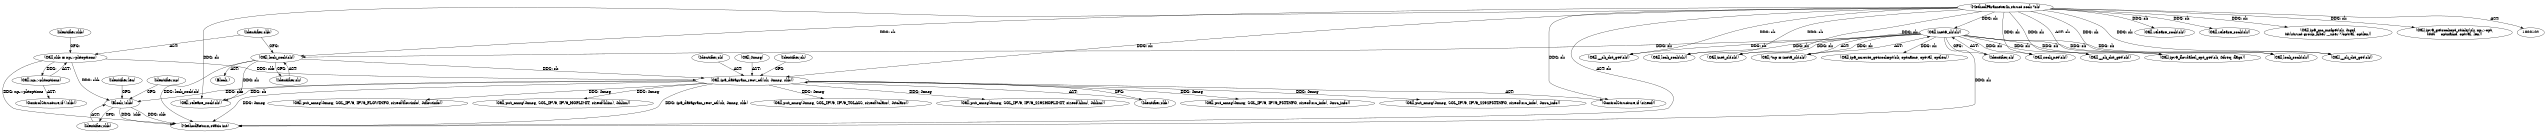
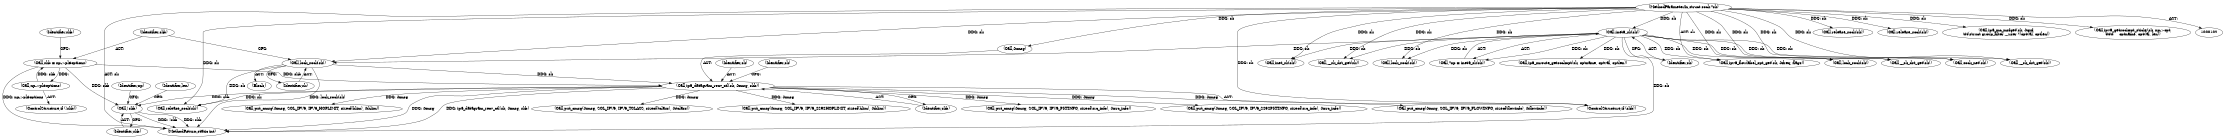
(1372, 27) -> (1211, 18)
(67, 69) -> (46, 75)
(122, 103) -> (127, 109)
(1629, 103) -> (1611, 109)
